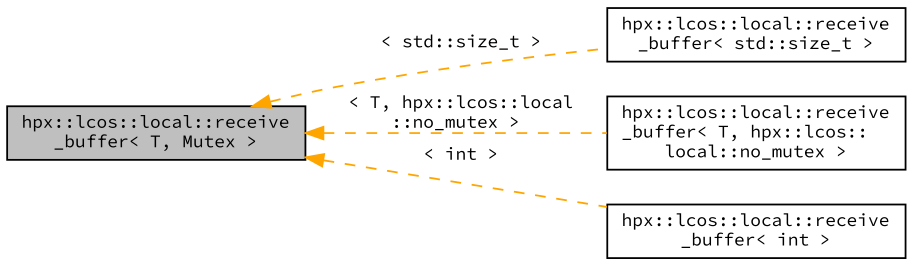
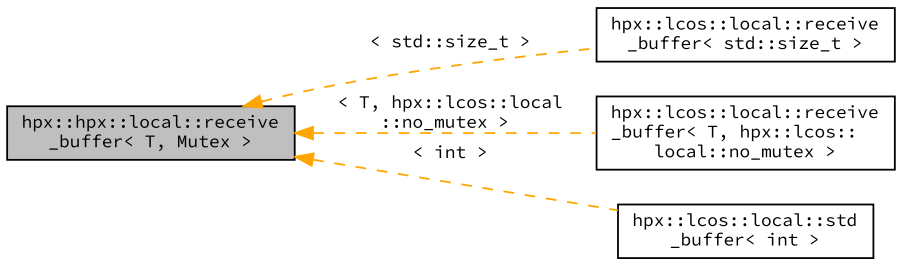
(156, 133) -> (151, 133)
(756, 231) -> (746, 231)
